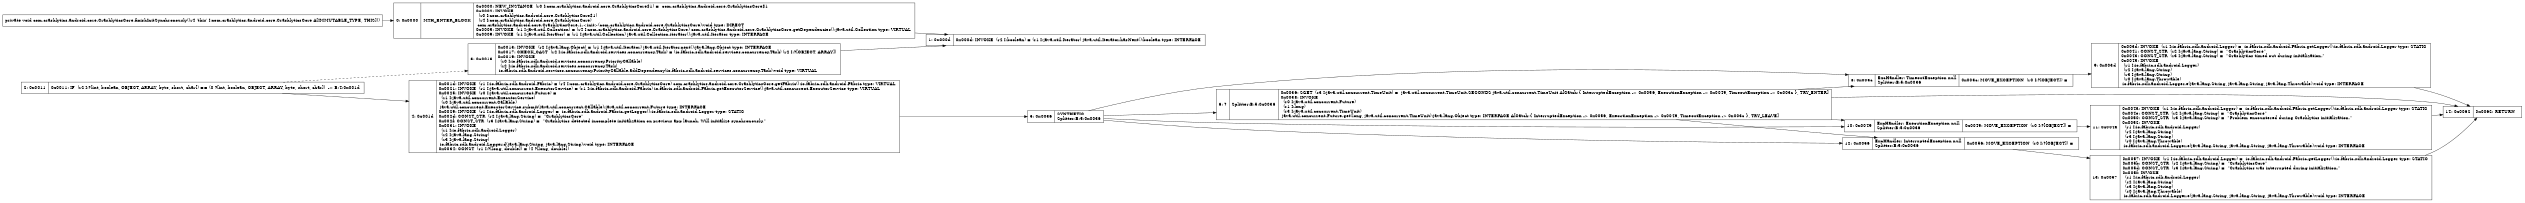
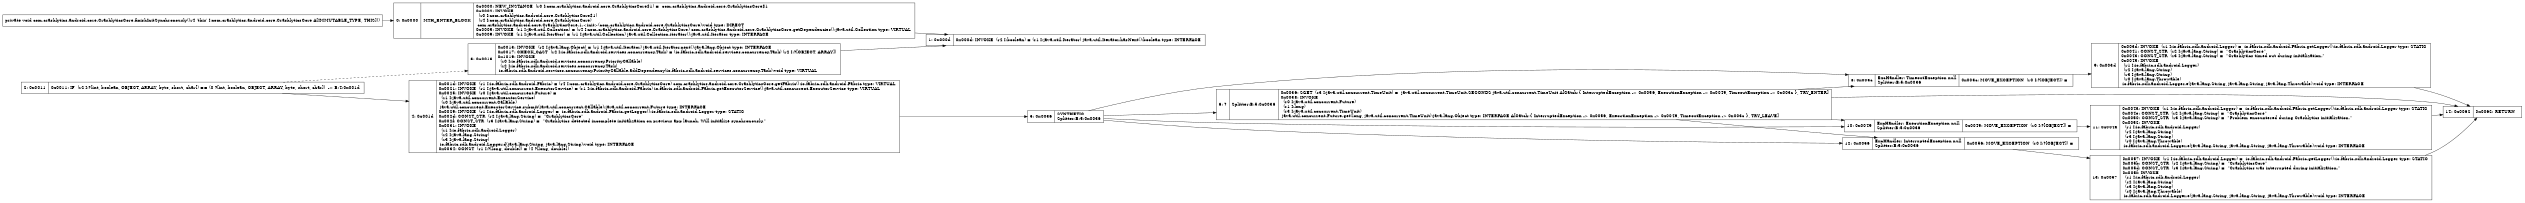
(518, 57) -> (518, 57)
